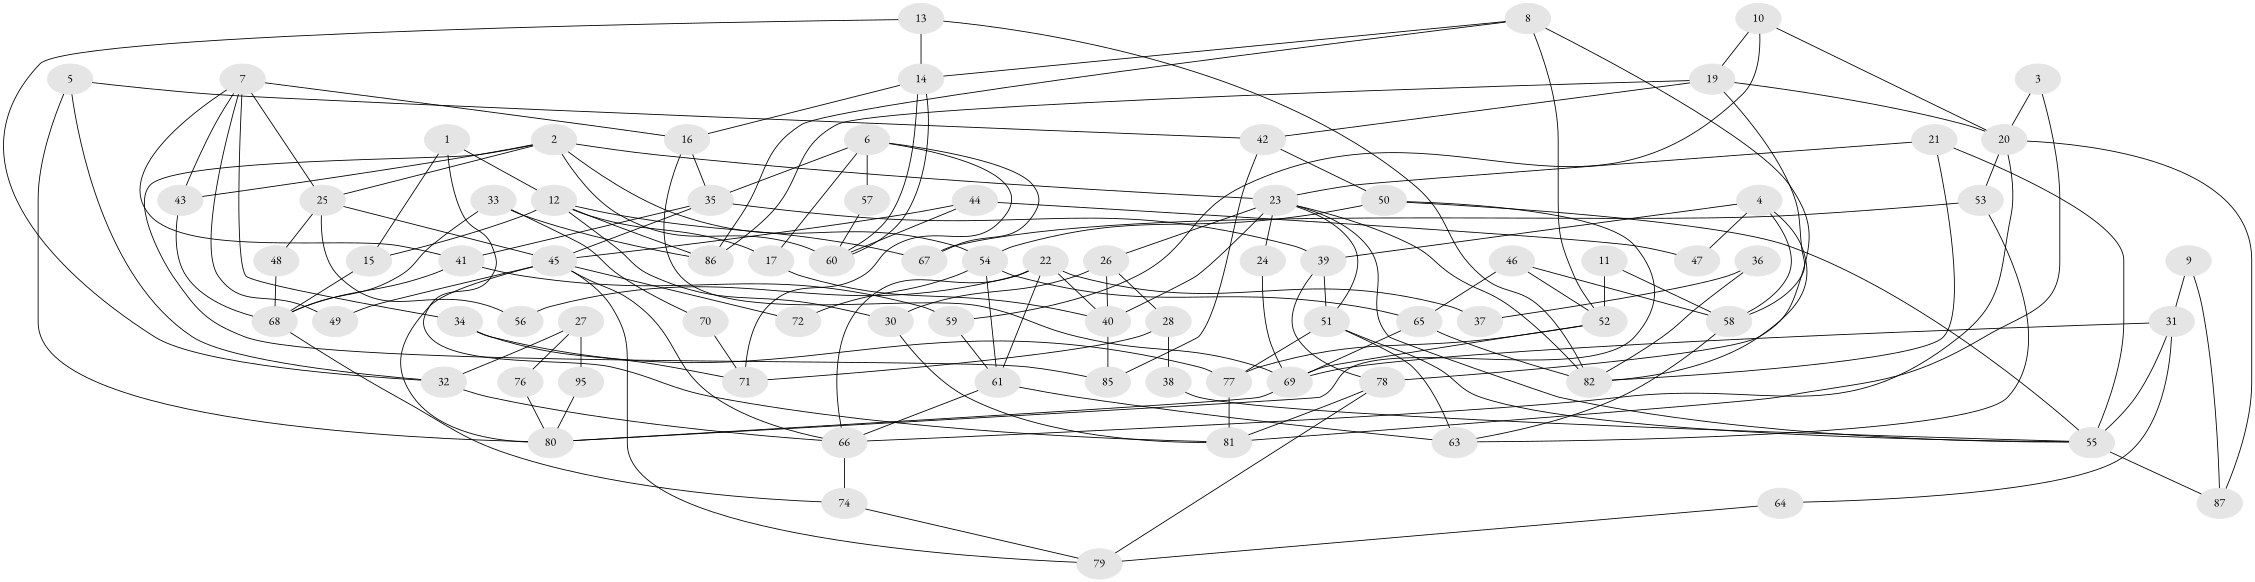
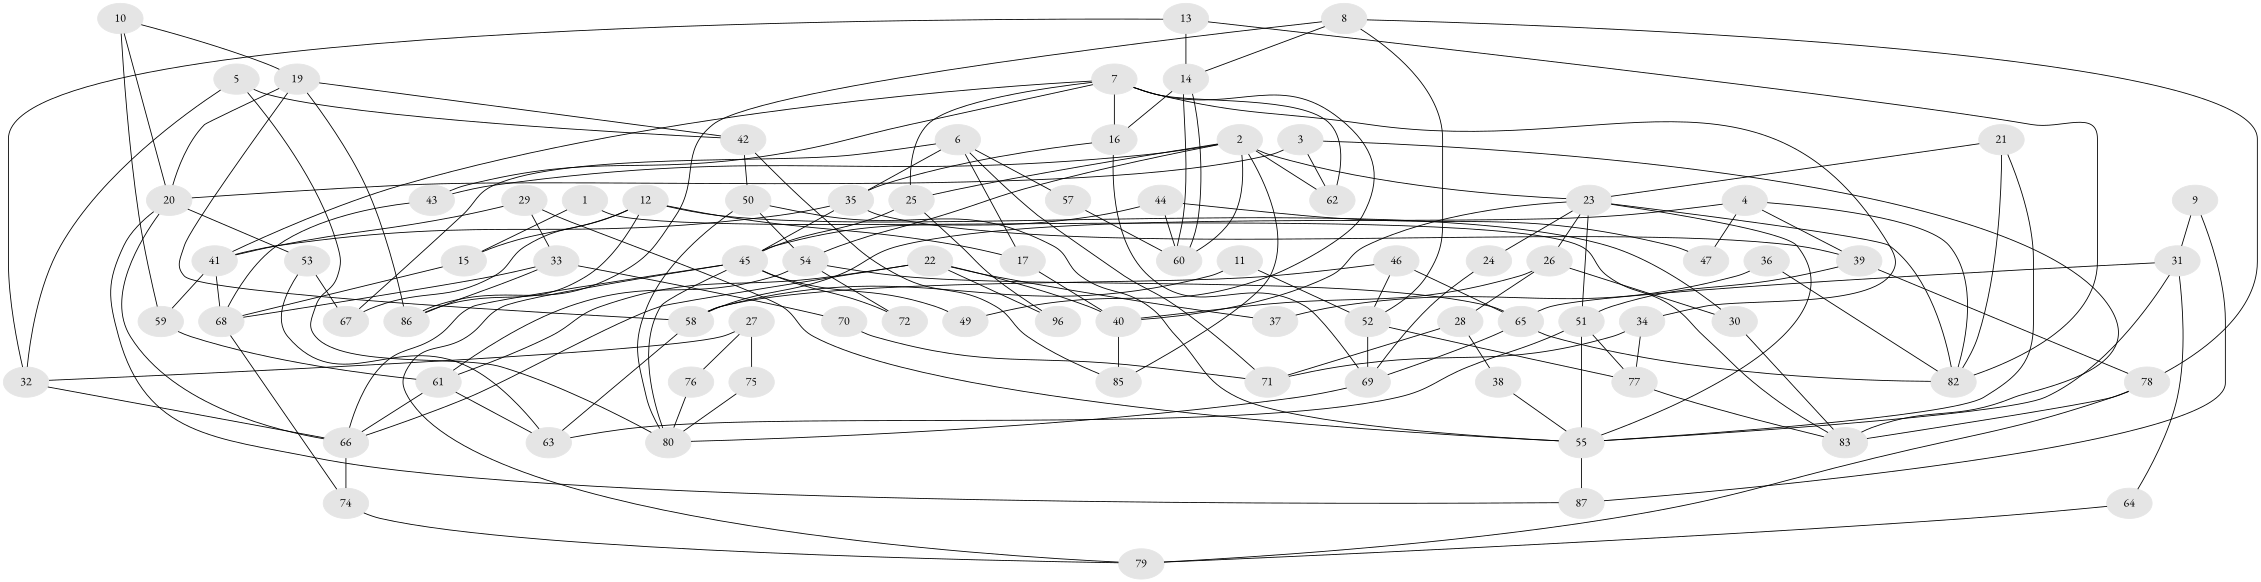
(500, 170) -> none
none -> (524, 200)
none -> (1332, 200)
(276, 261) -> none
(520, 322) -> (1058, 322)
(1729, 340) -> (1845, 280)
(581, 382) -> (752, 382)
(1229, 443) -> (1845, 443)
